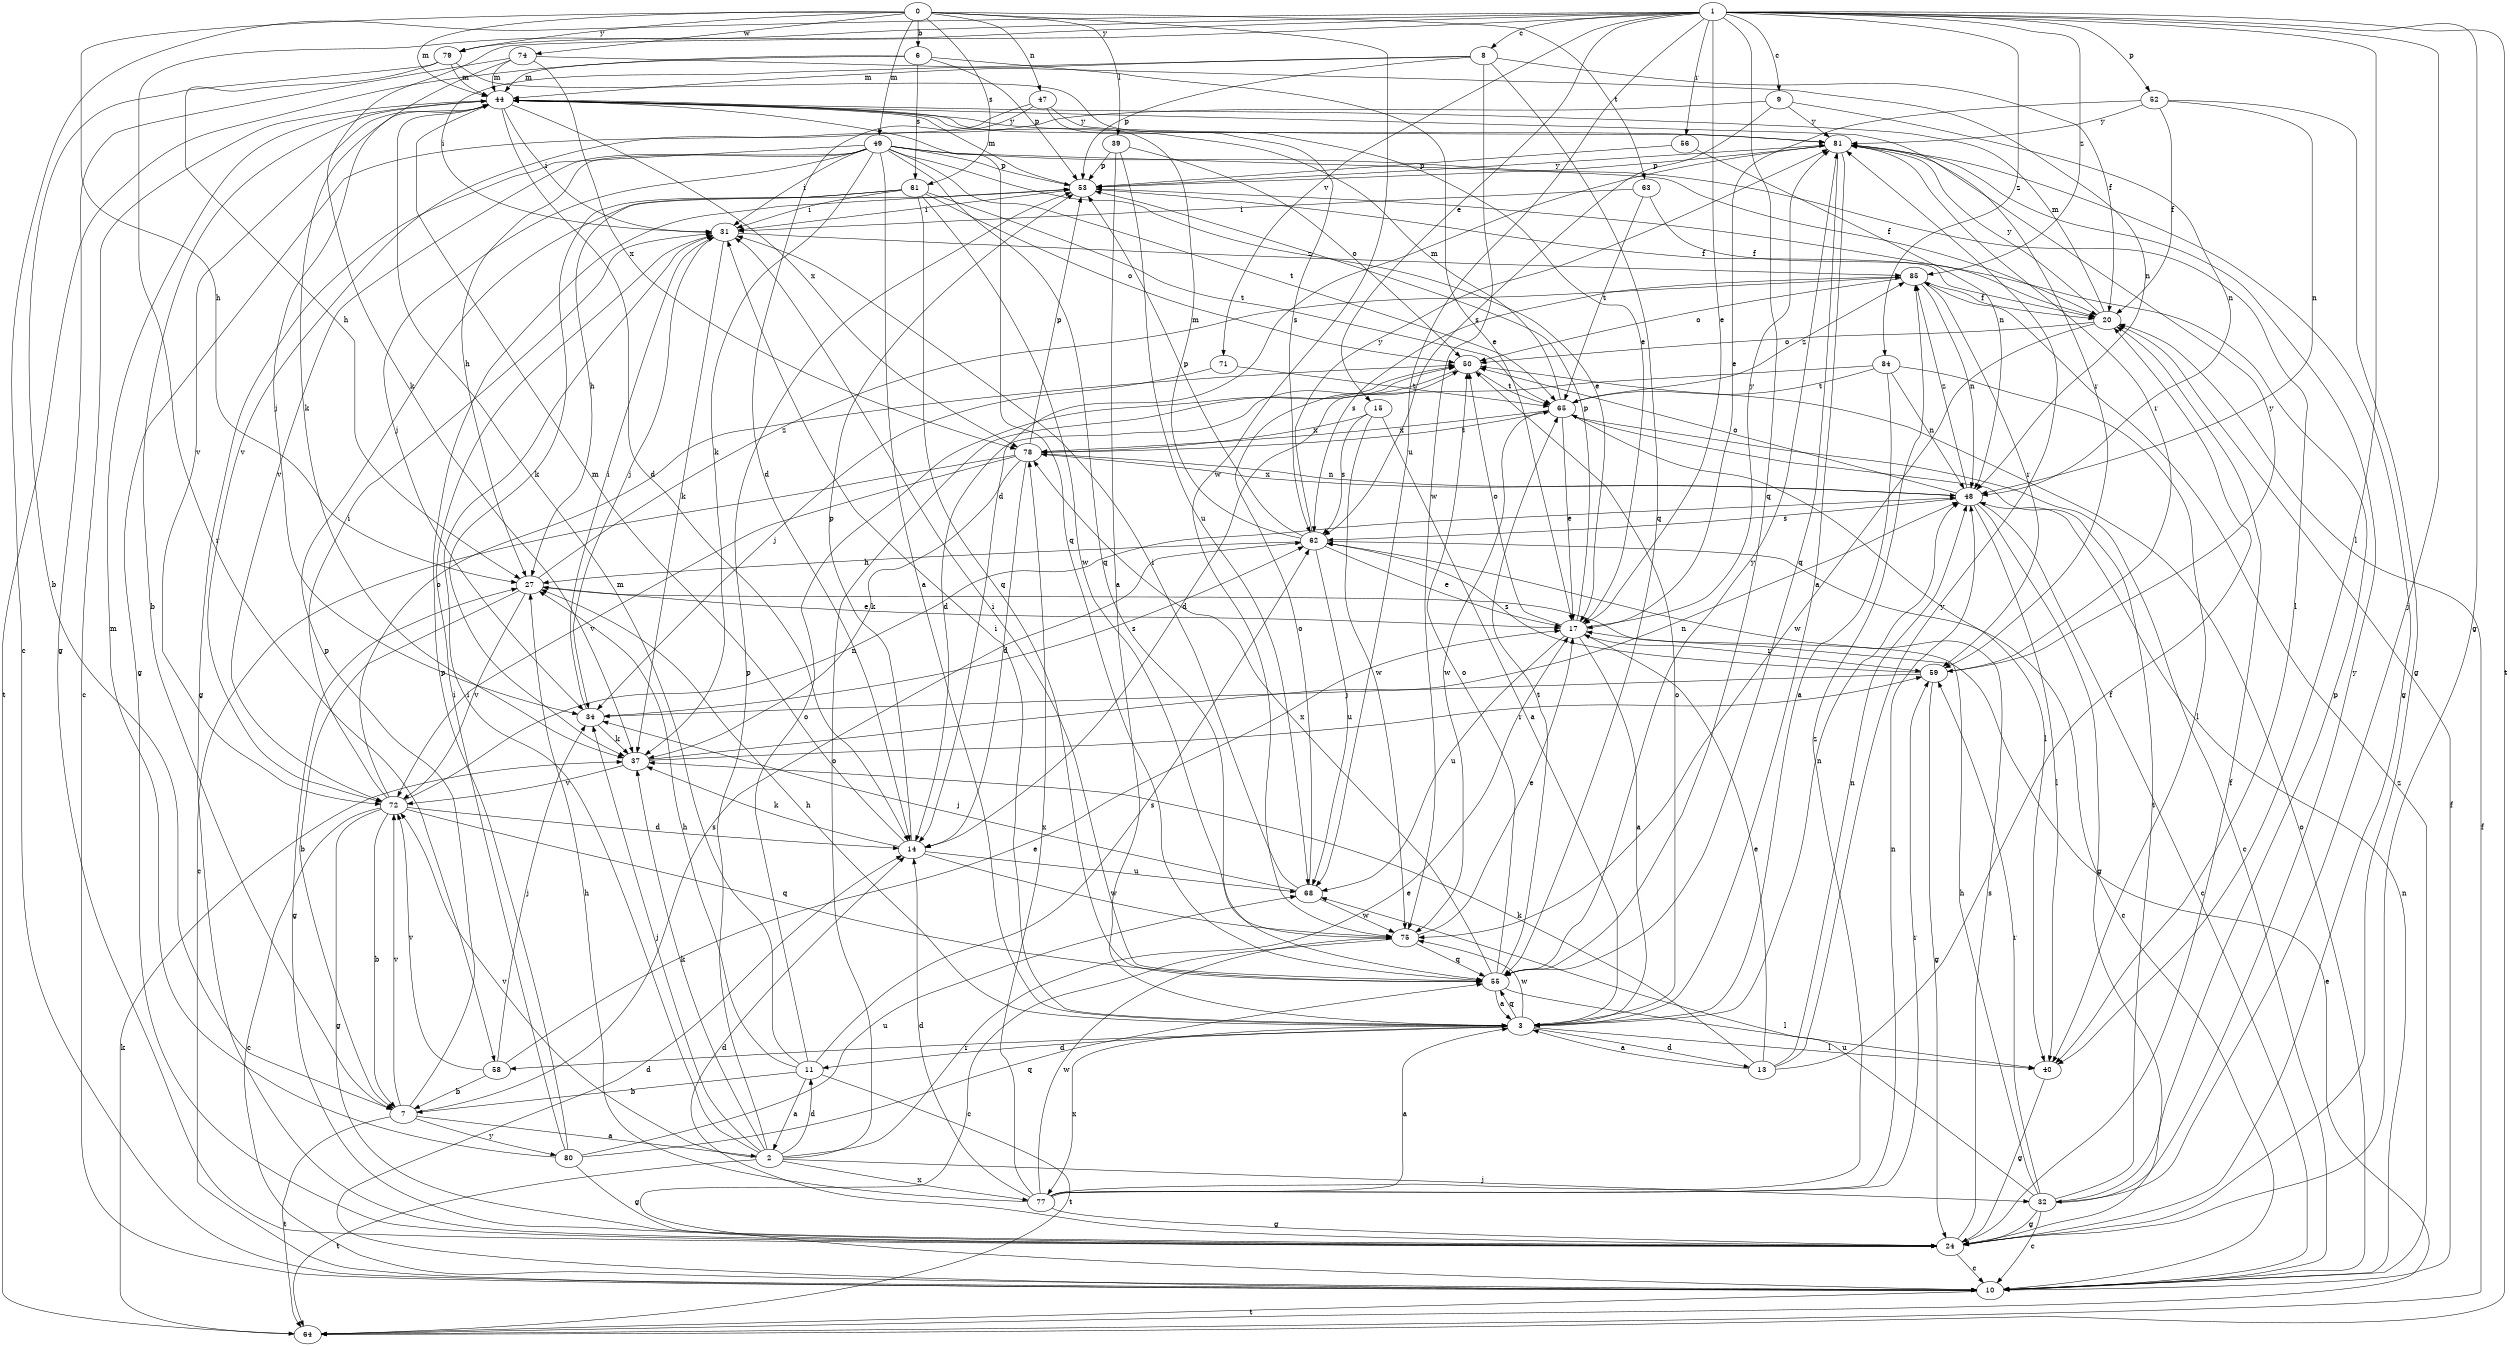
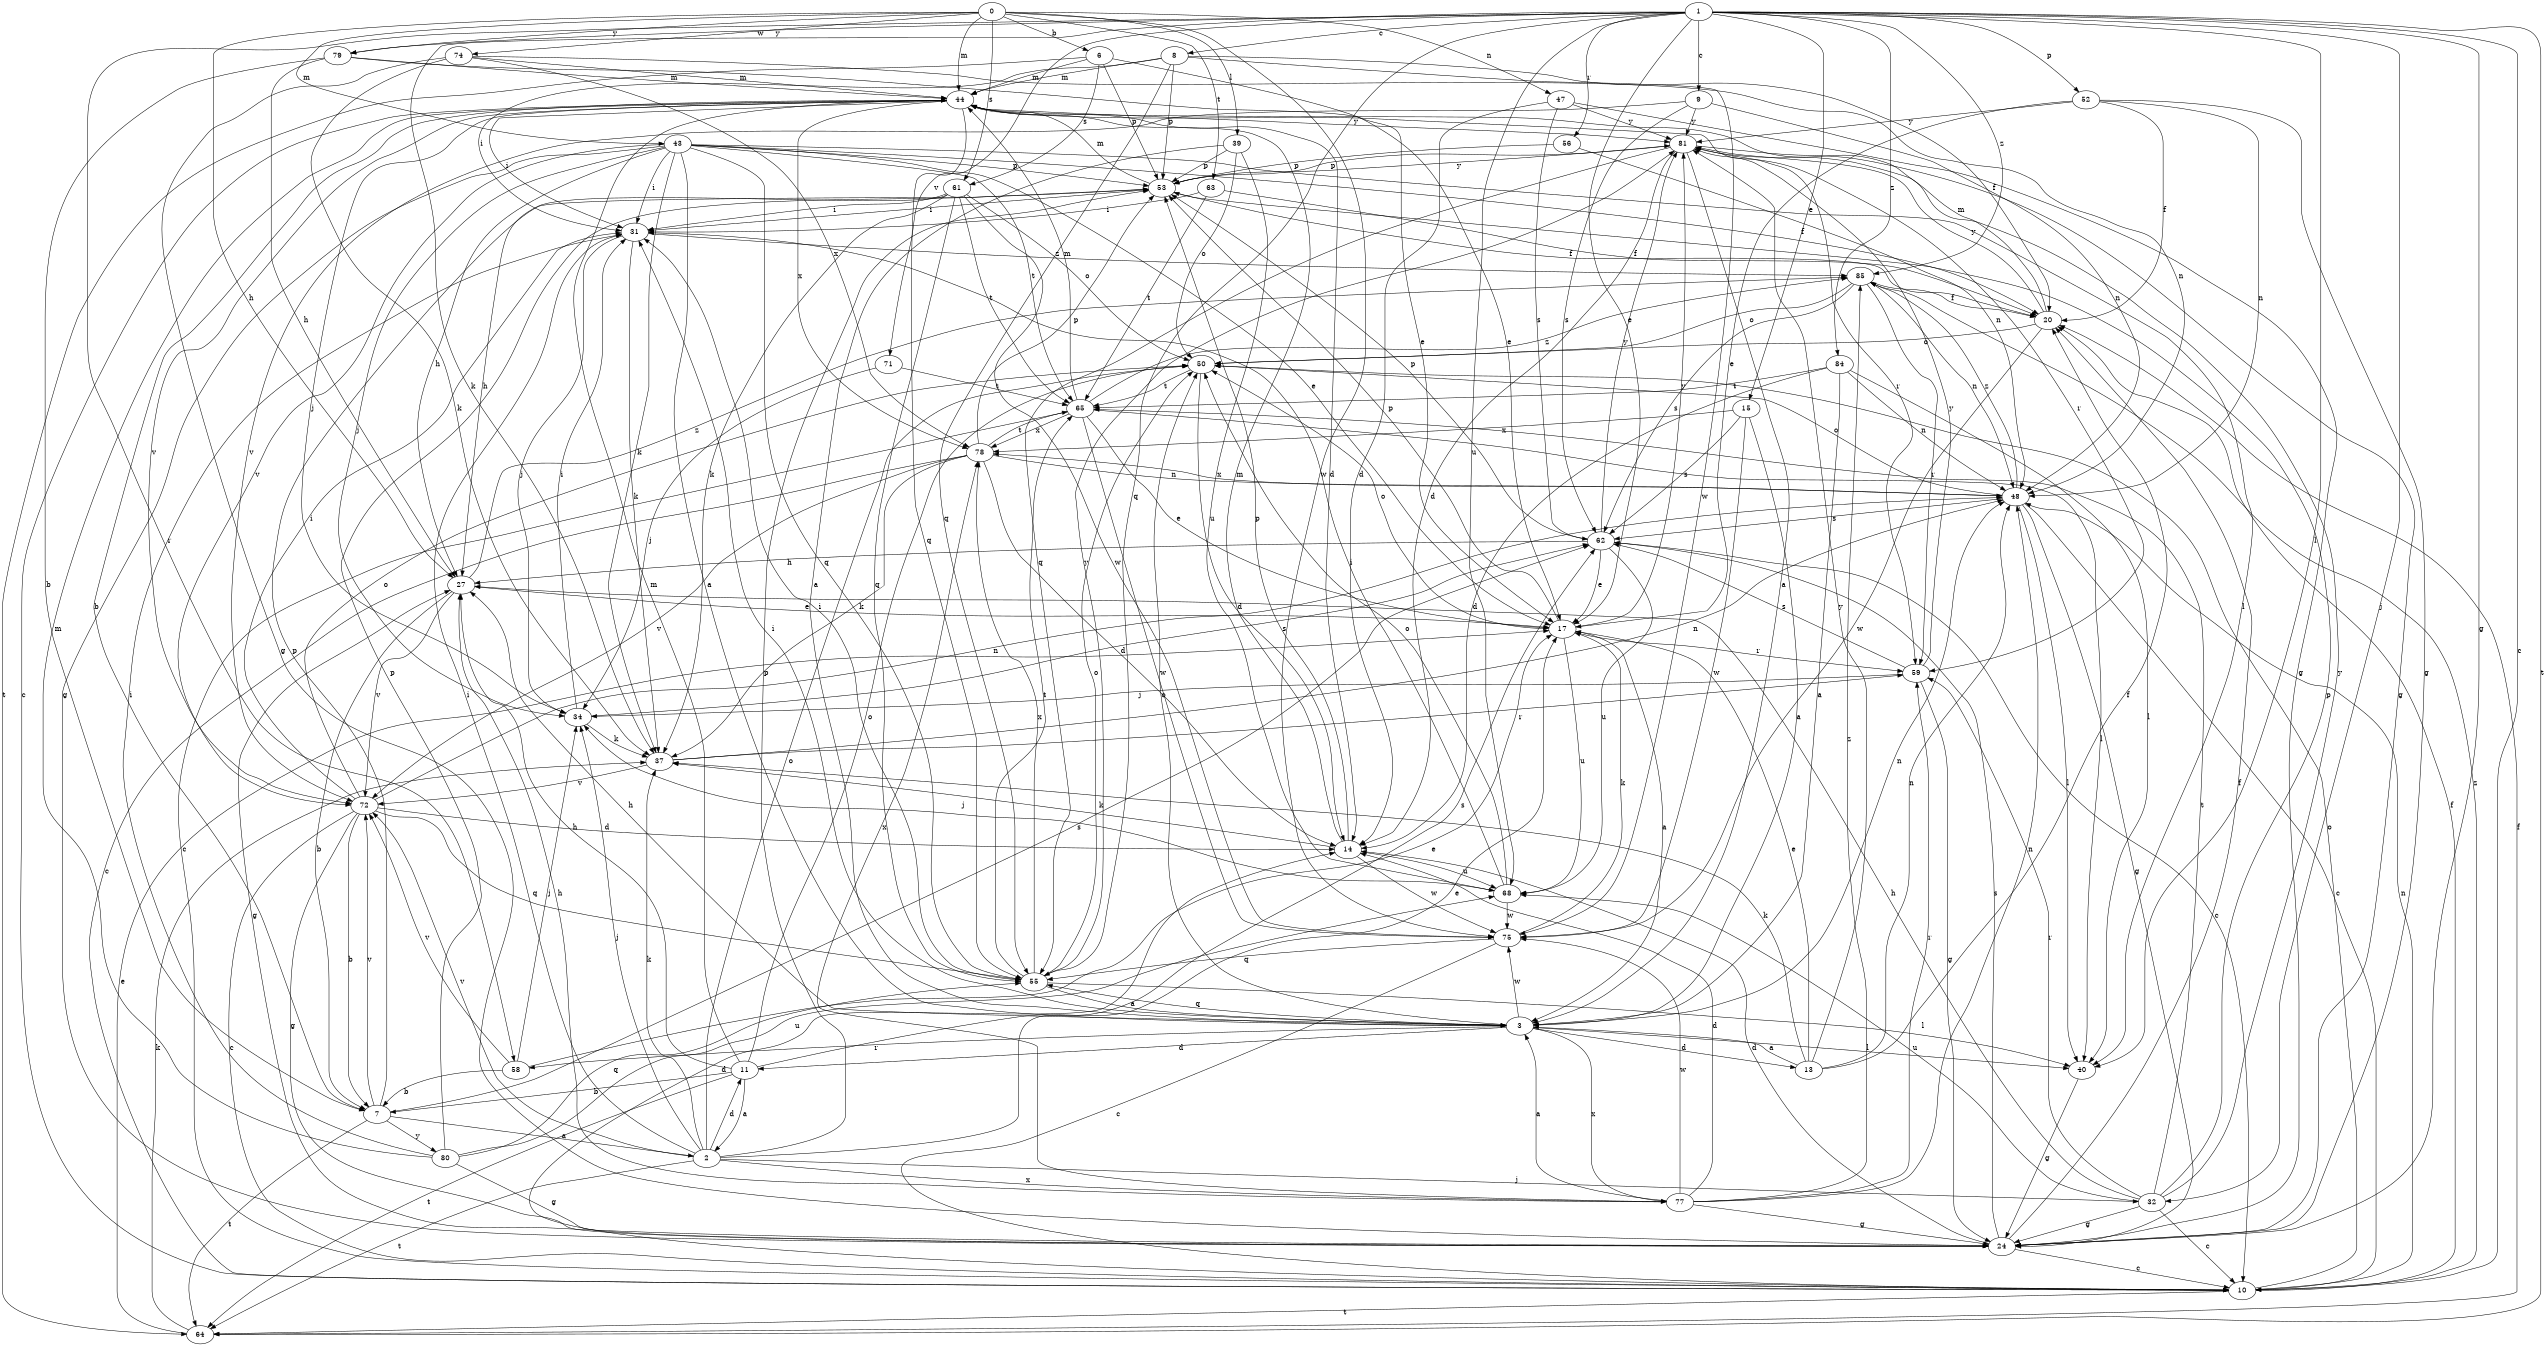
(878, 144) -> (678, 144)
(1156, 147) -> none
(1532, 783) -> (1623, 783)
